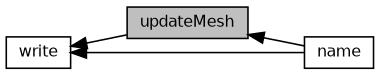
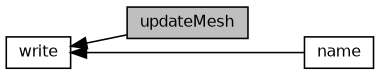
(284, 42) -> none
